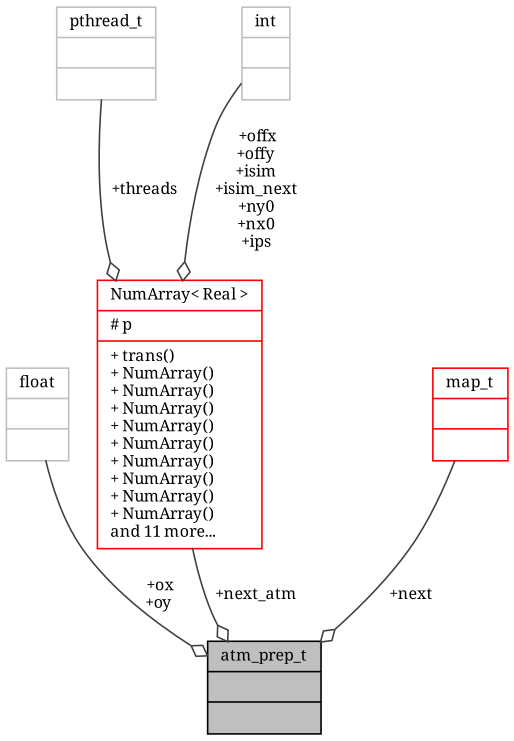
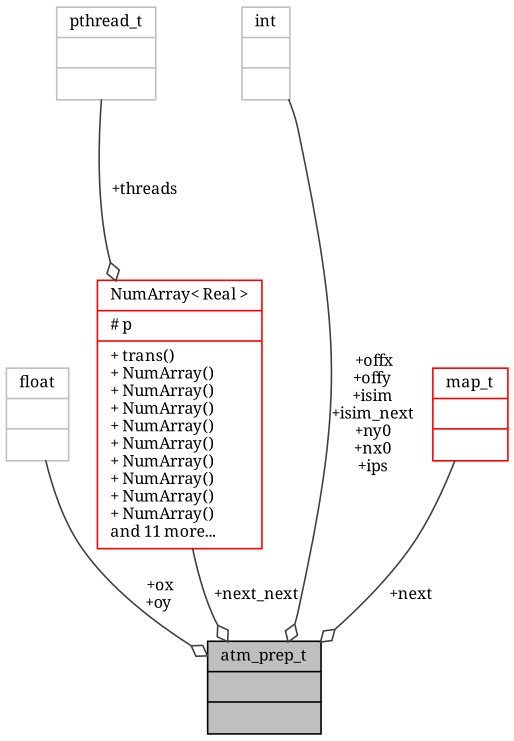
(202, 169) -> (331, 361)
(255, 595) -> (255, 595)
